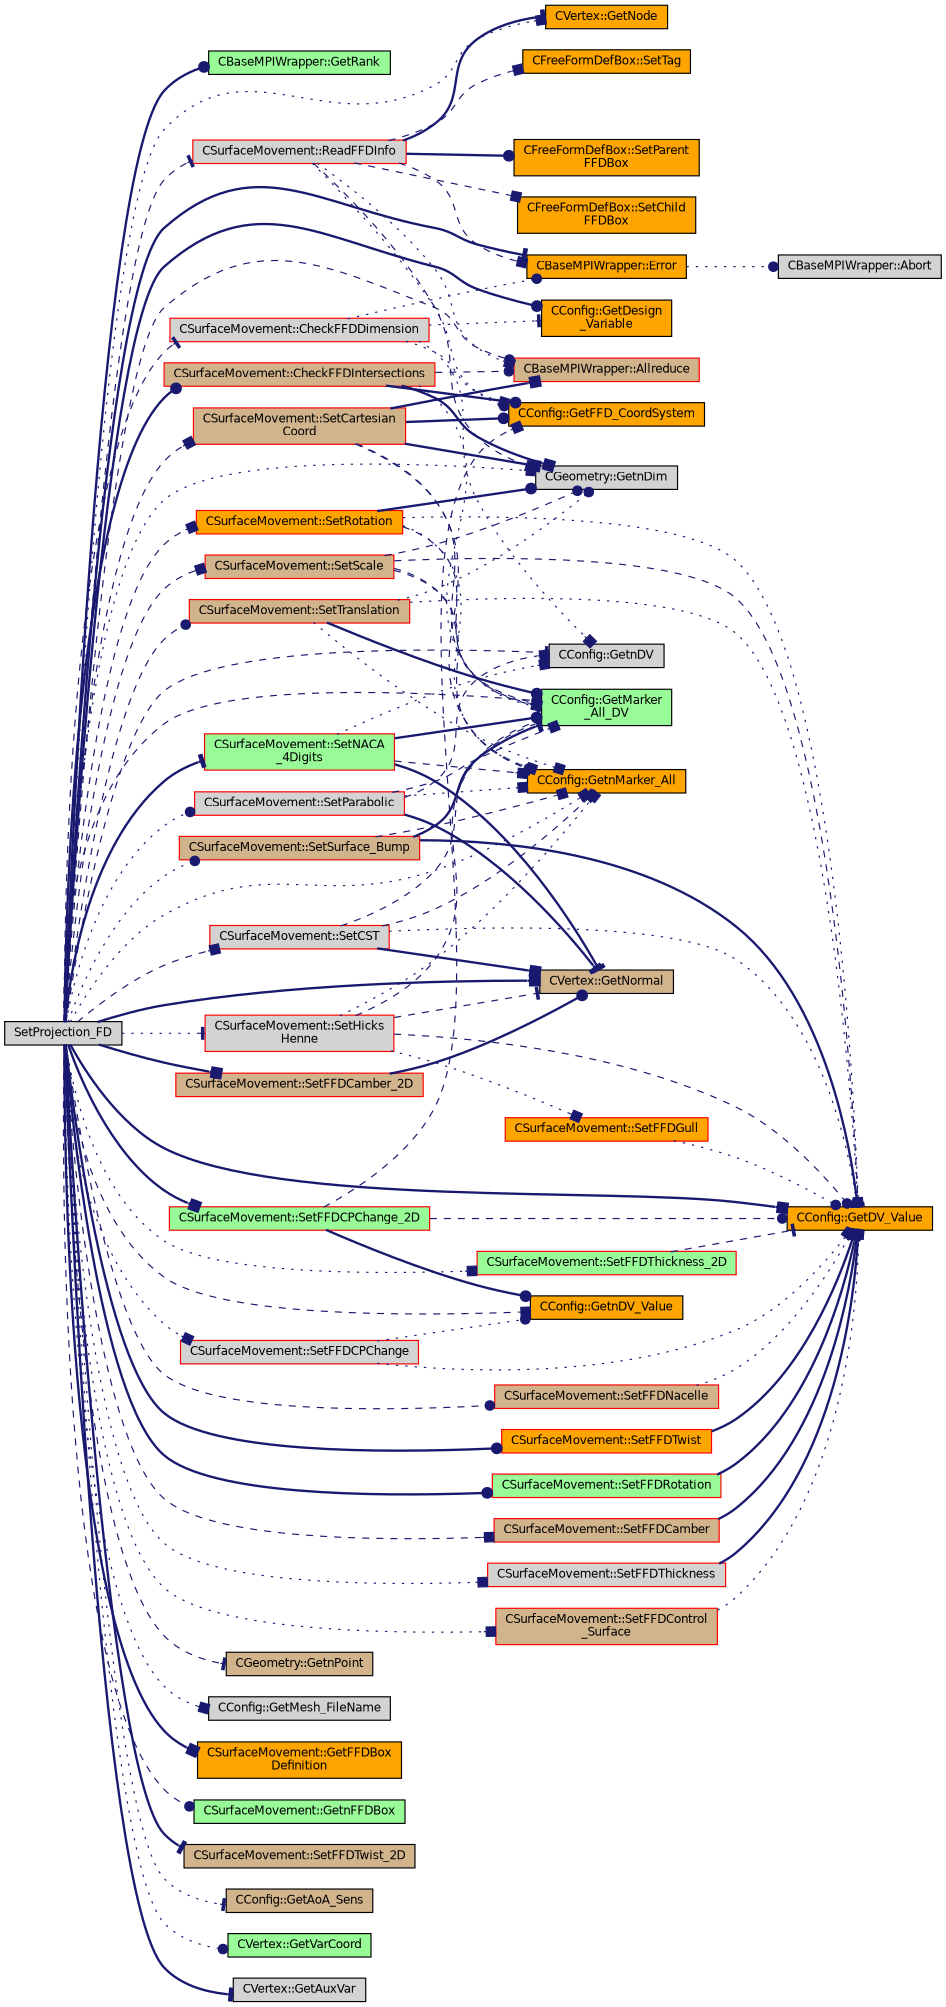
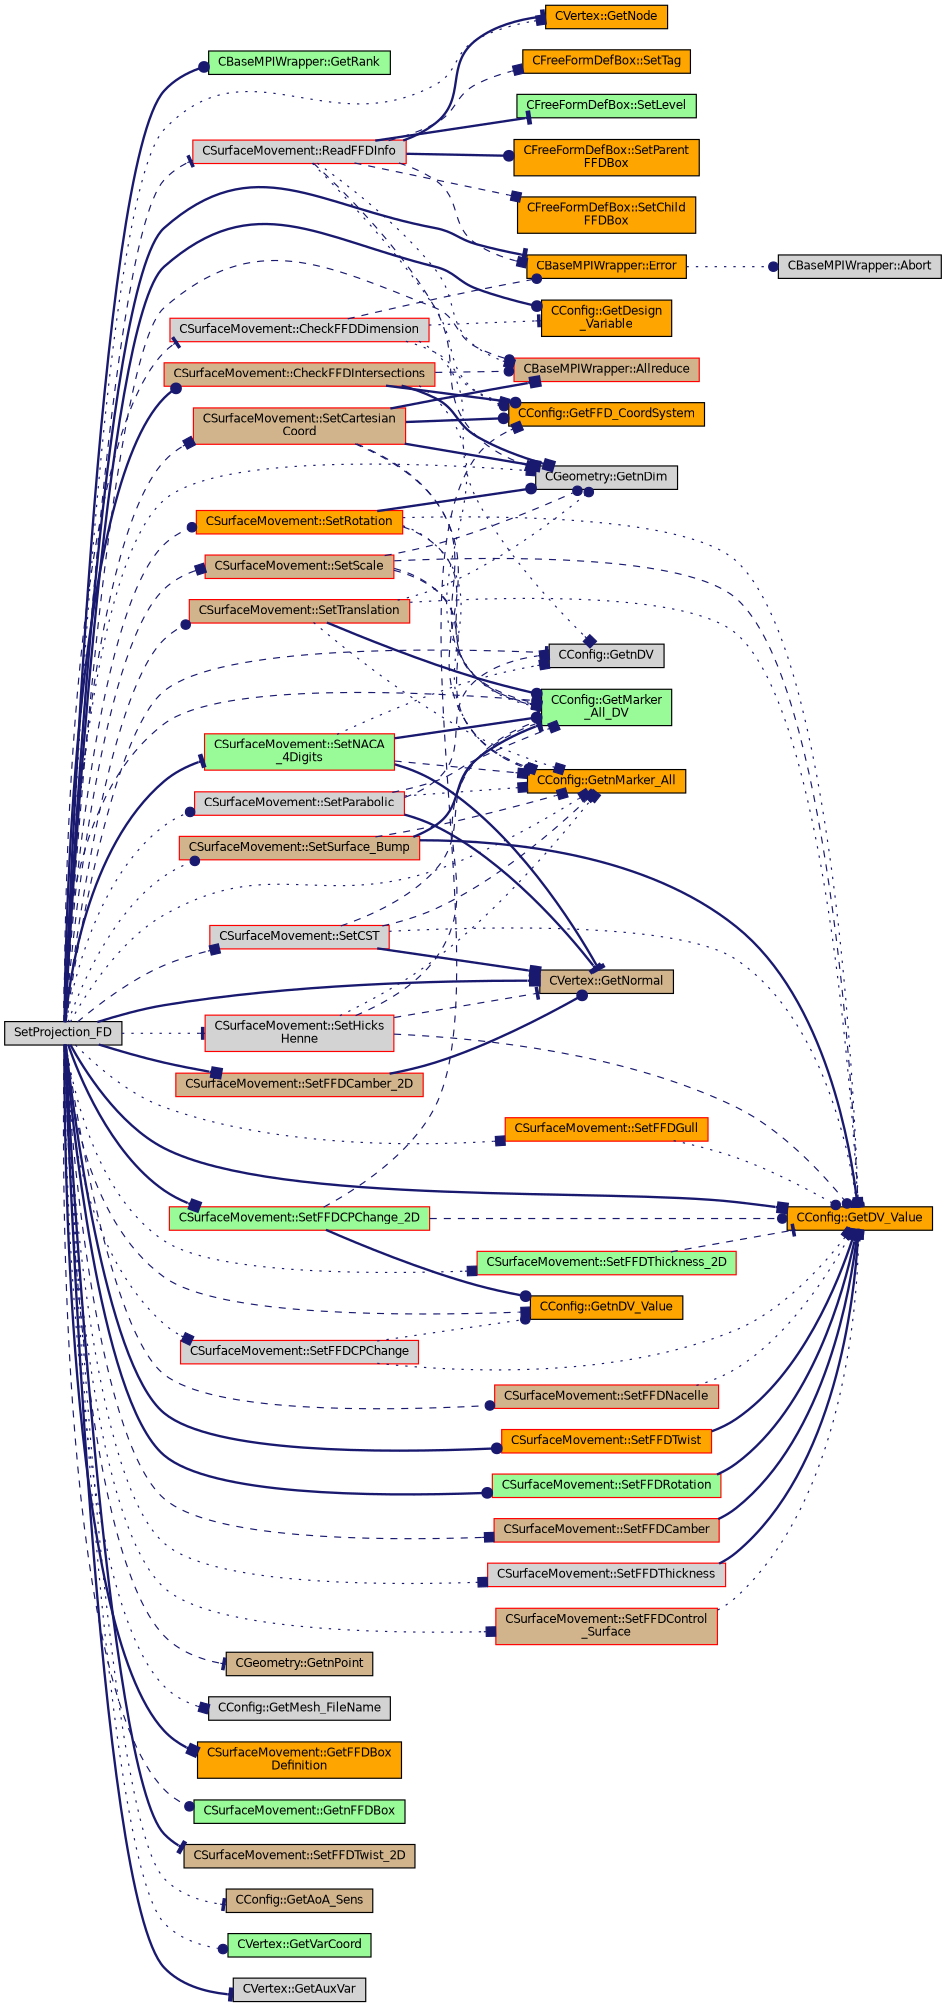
none -> (607, 106)
(440, 298) -> (440, 298)
(93, 763) -> (93, 763)
(482, 1078) -> (273, 1133)
